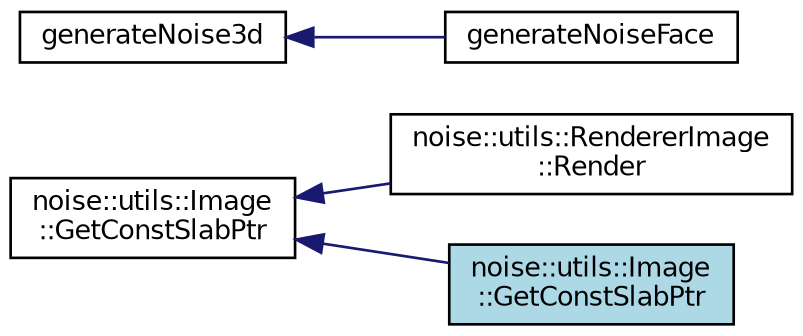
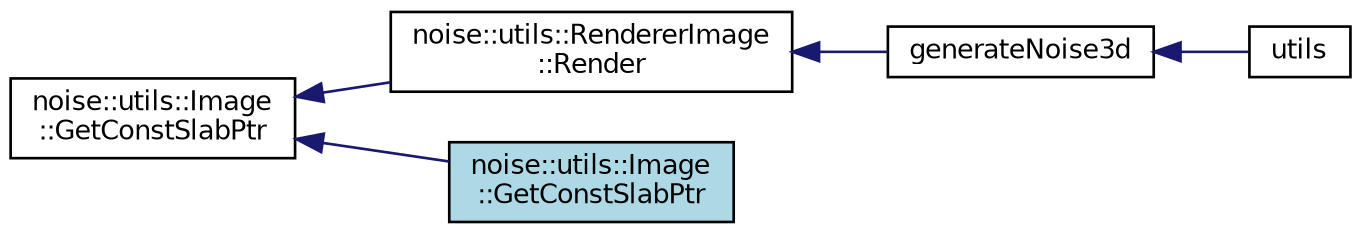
(591, 37) -> (1300, 52)
none -> (854, 52)
